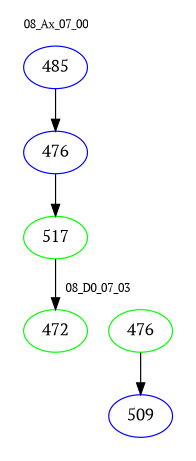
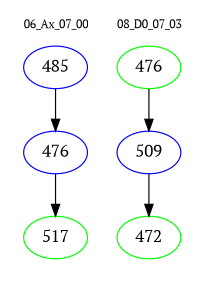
(56, 25) -> (56, 25)
(56, 285) -> (149, 189)
